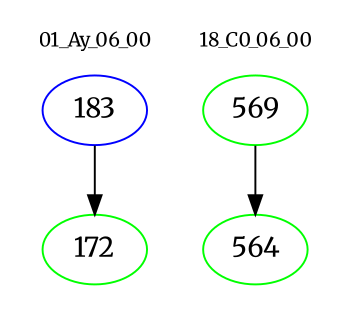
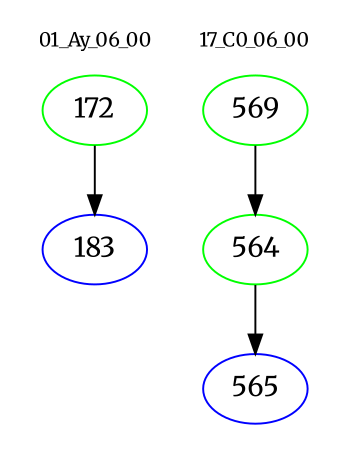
(256, 42) -> (255, 42)
(95, 170) -> (95, 170)
none -> (255, 389)
